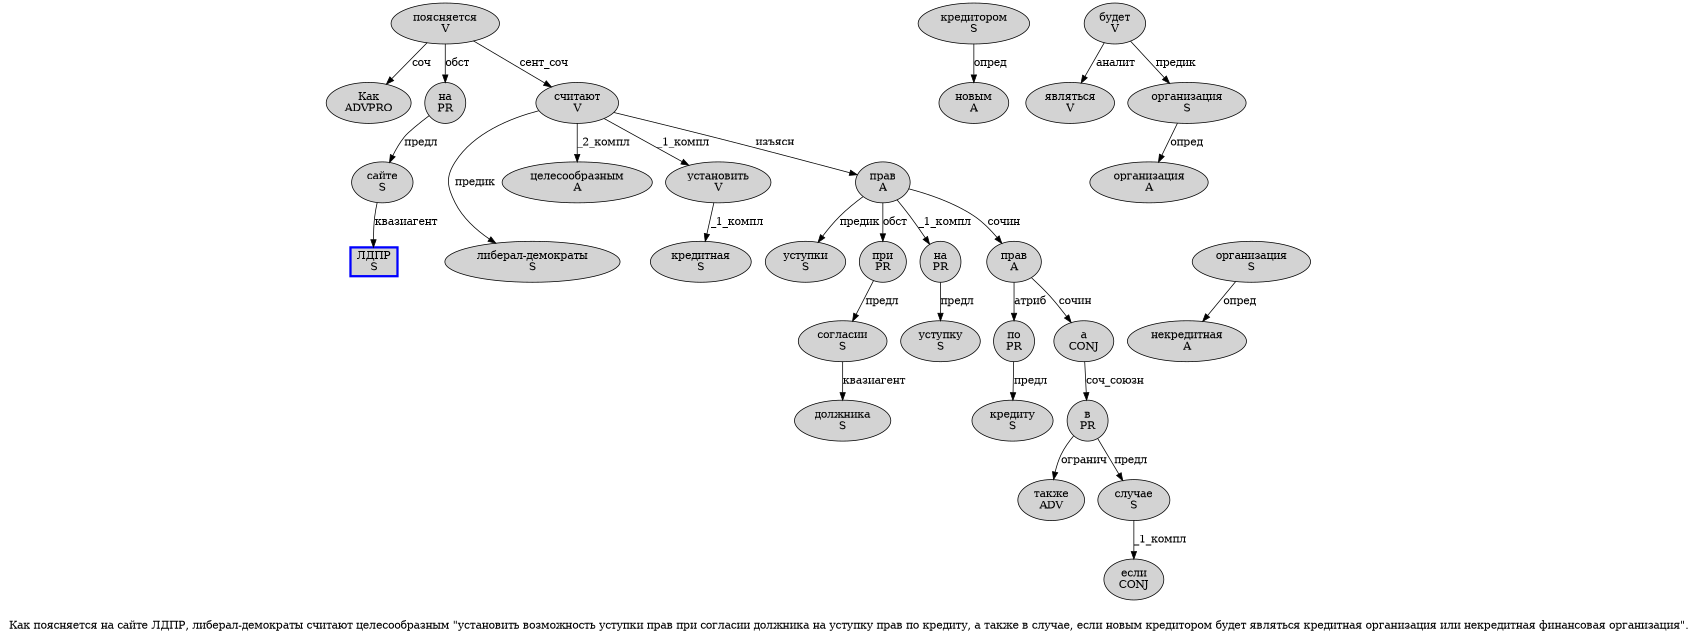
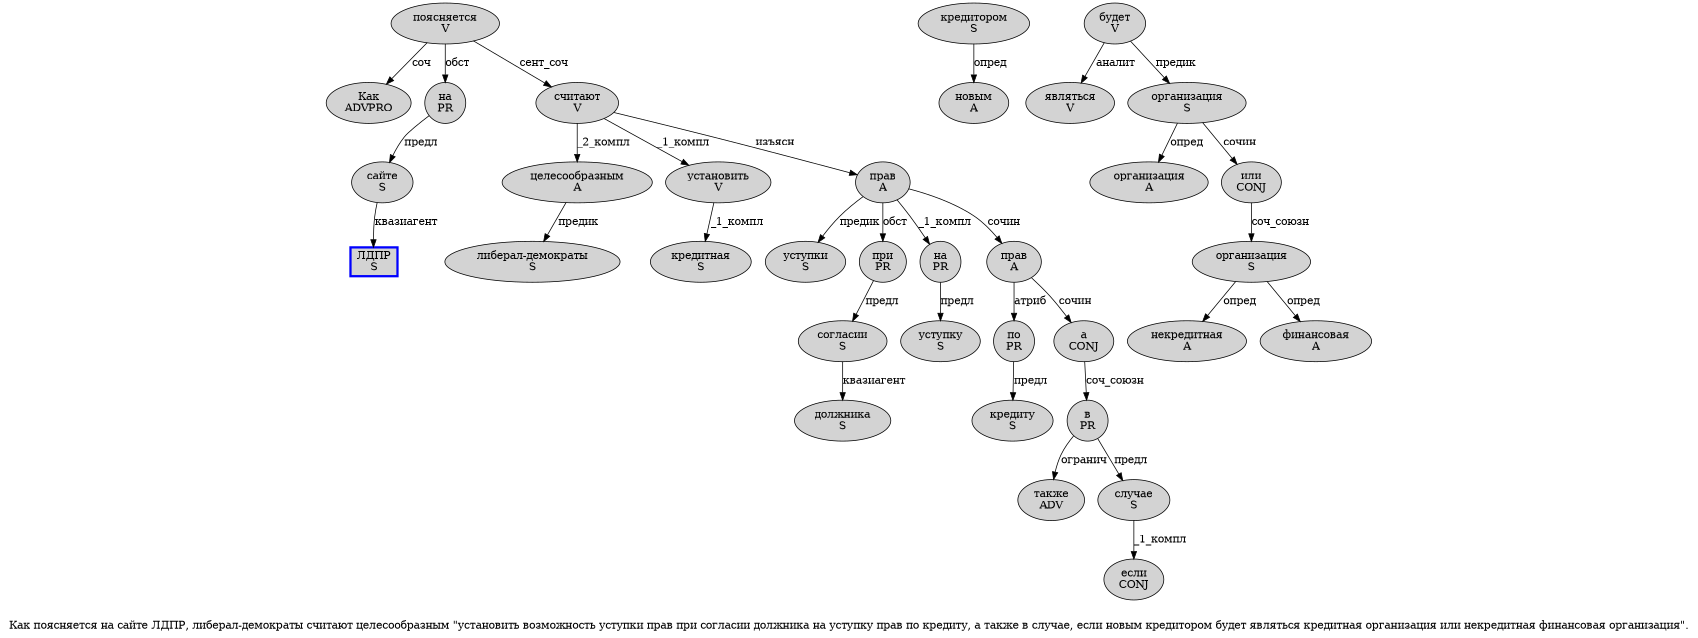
(457, 159) -> (557, 219)
none -> (1251, 182)
none -> (1316, 341)
